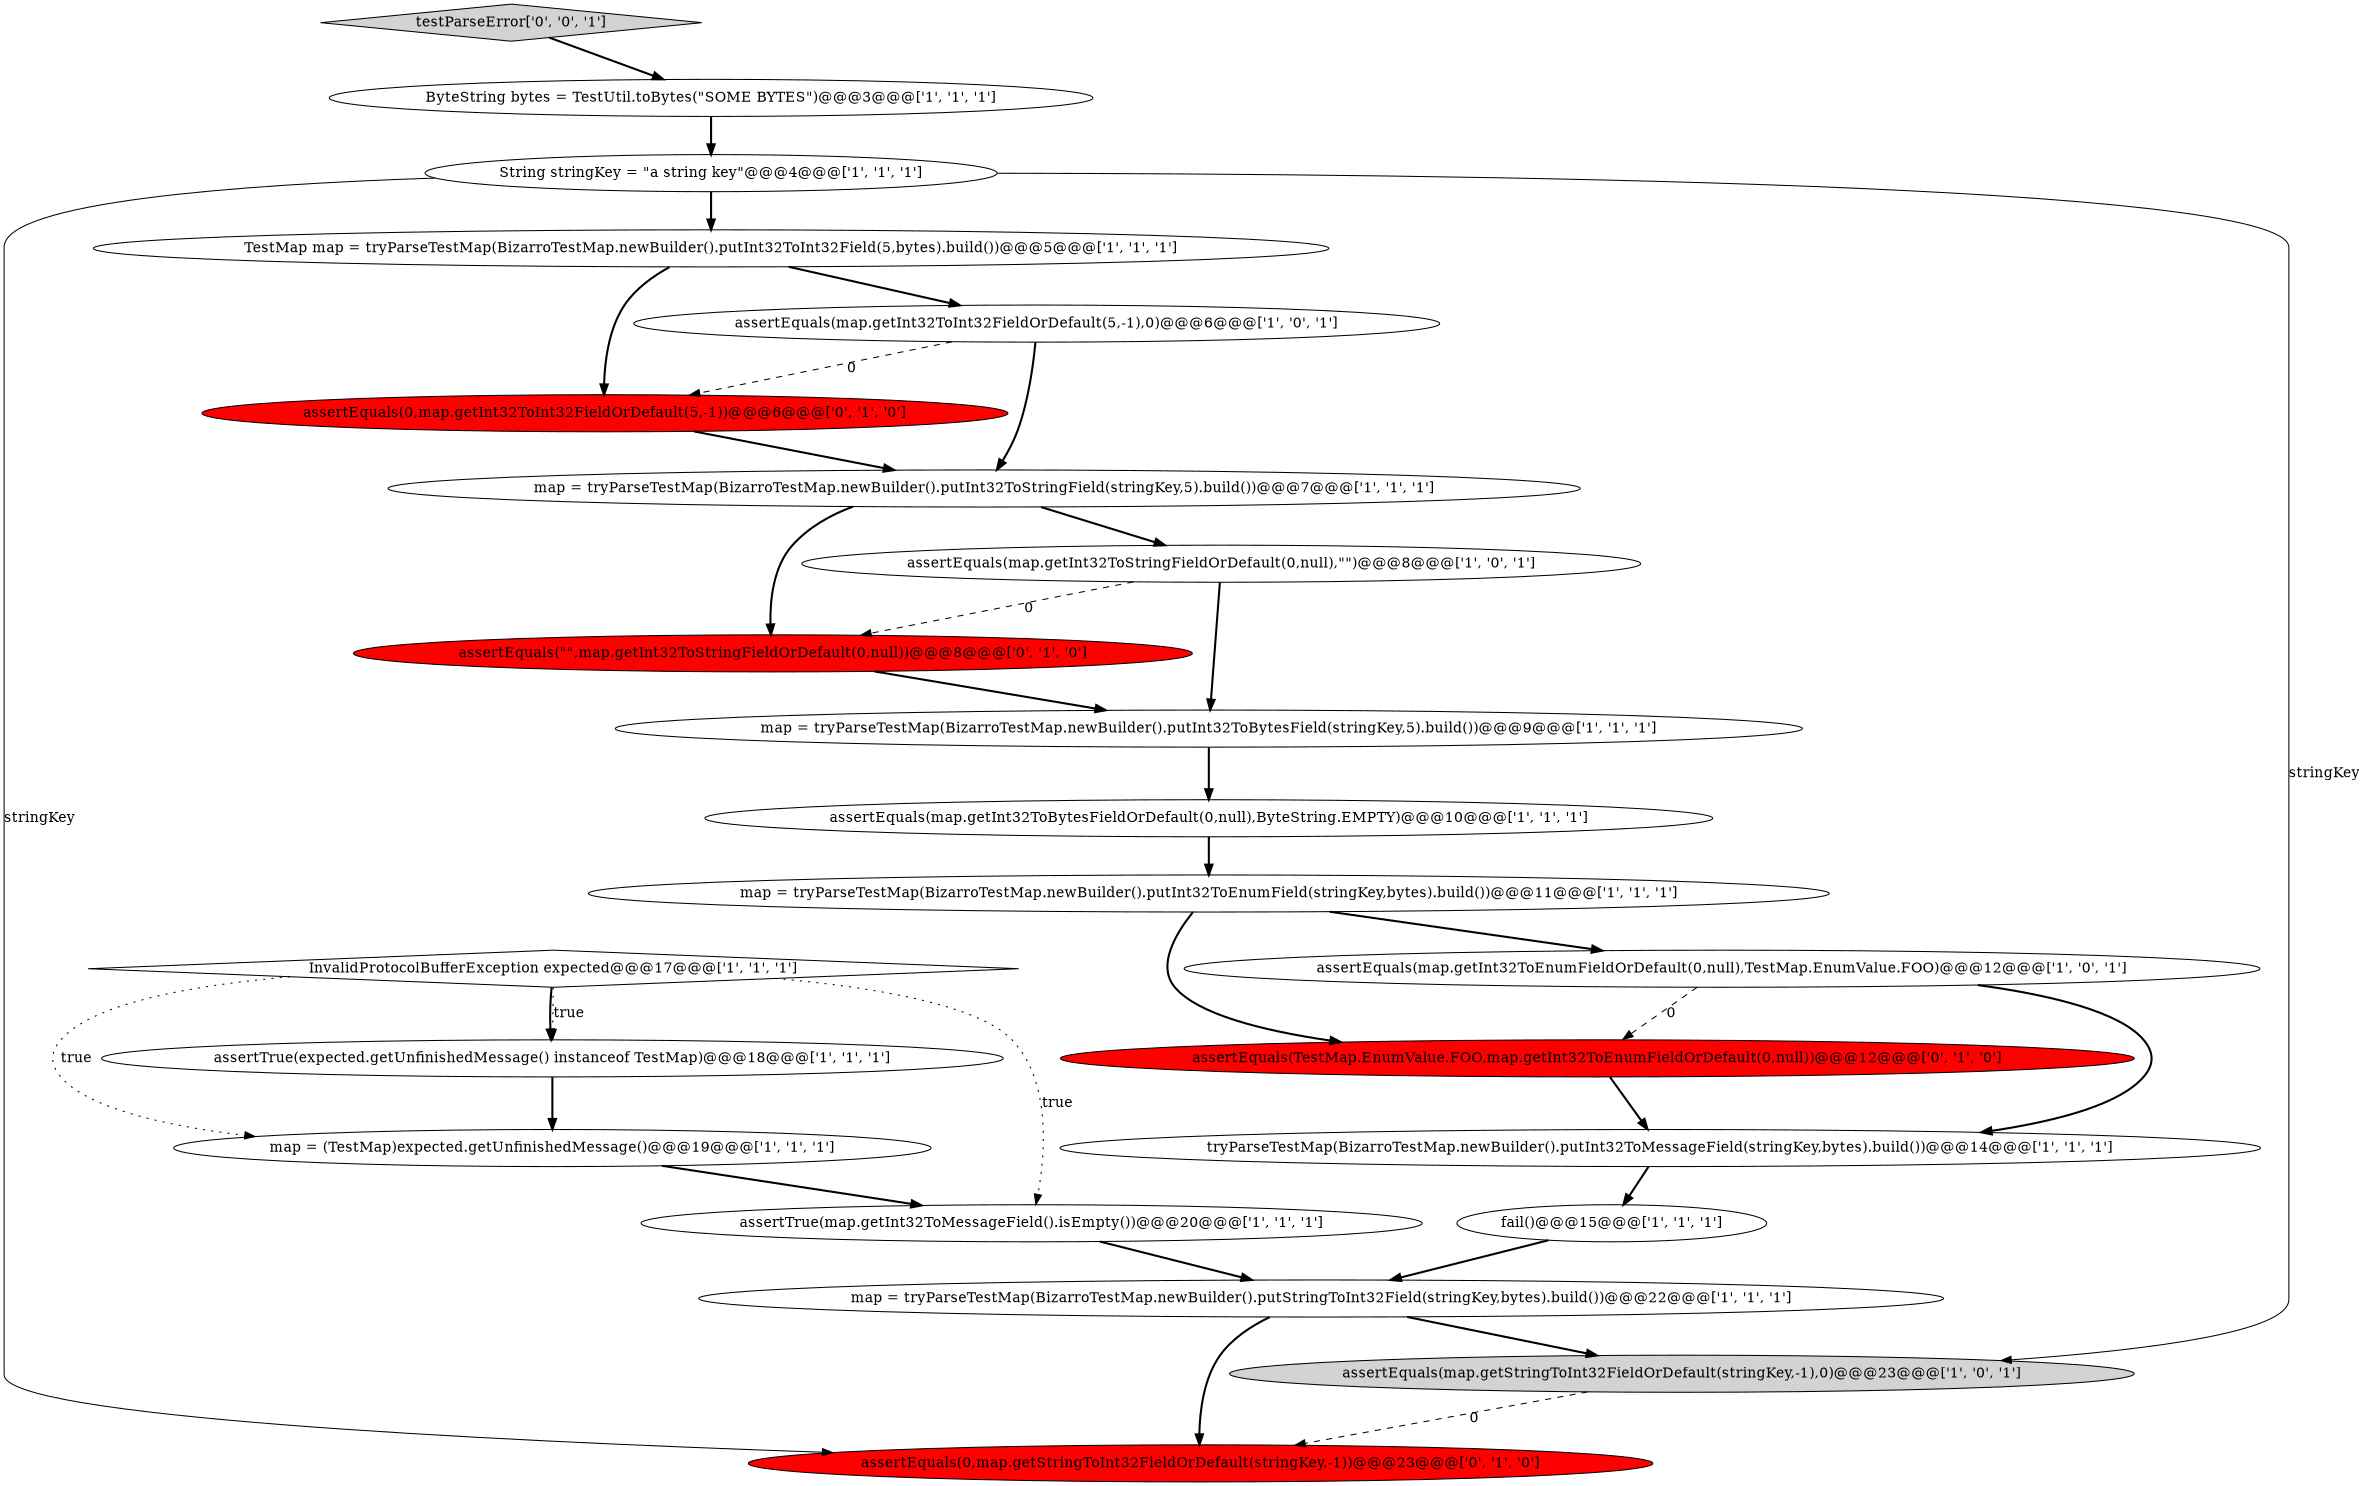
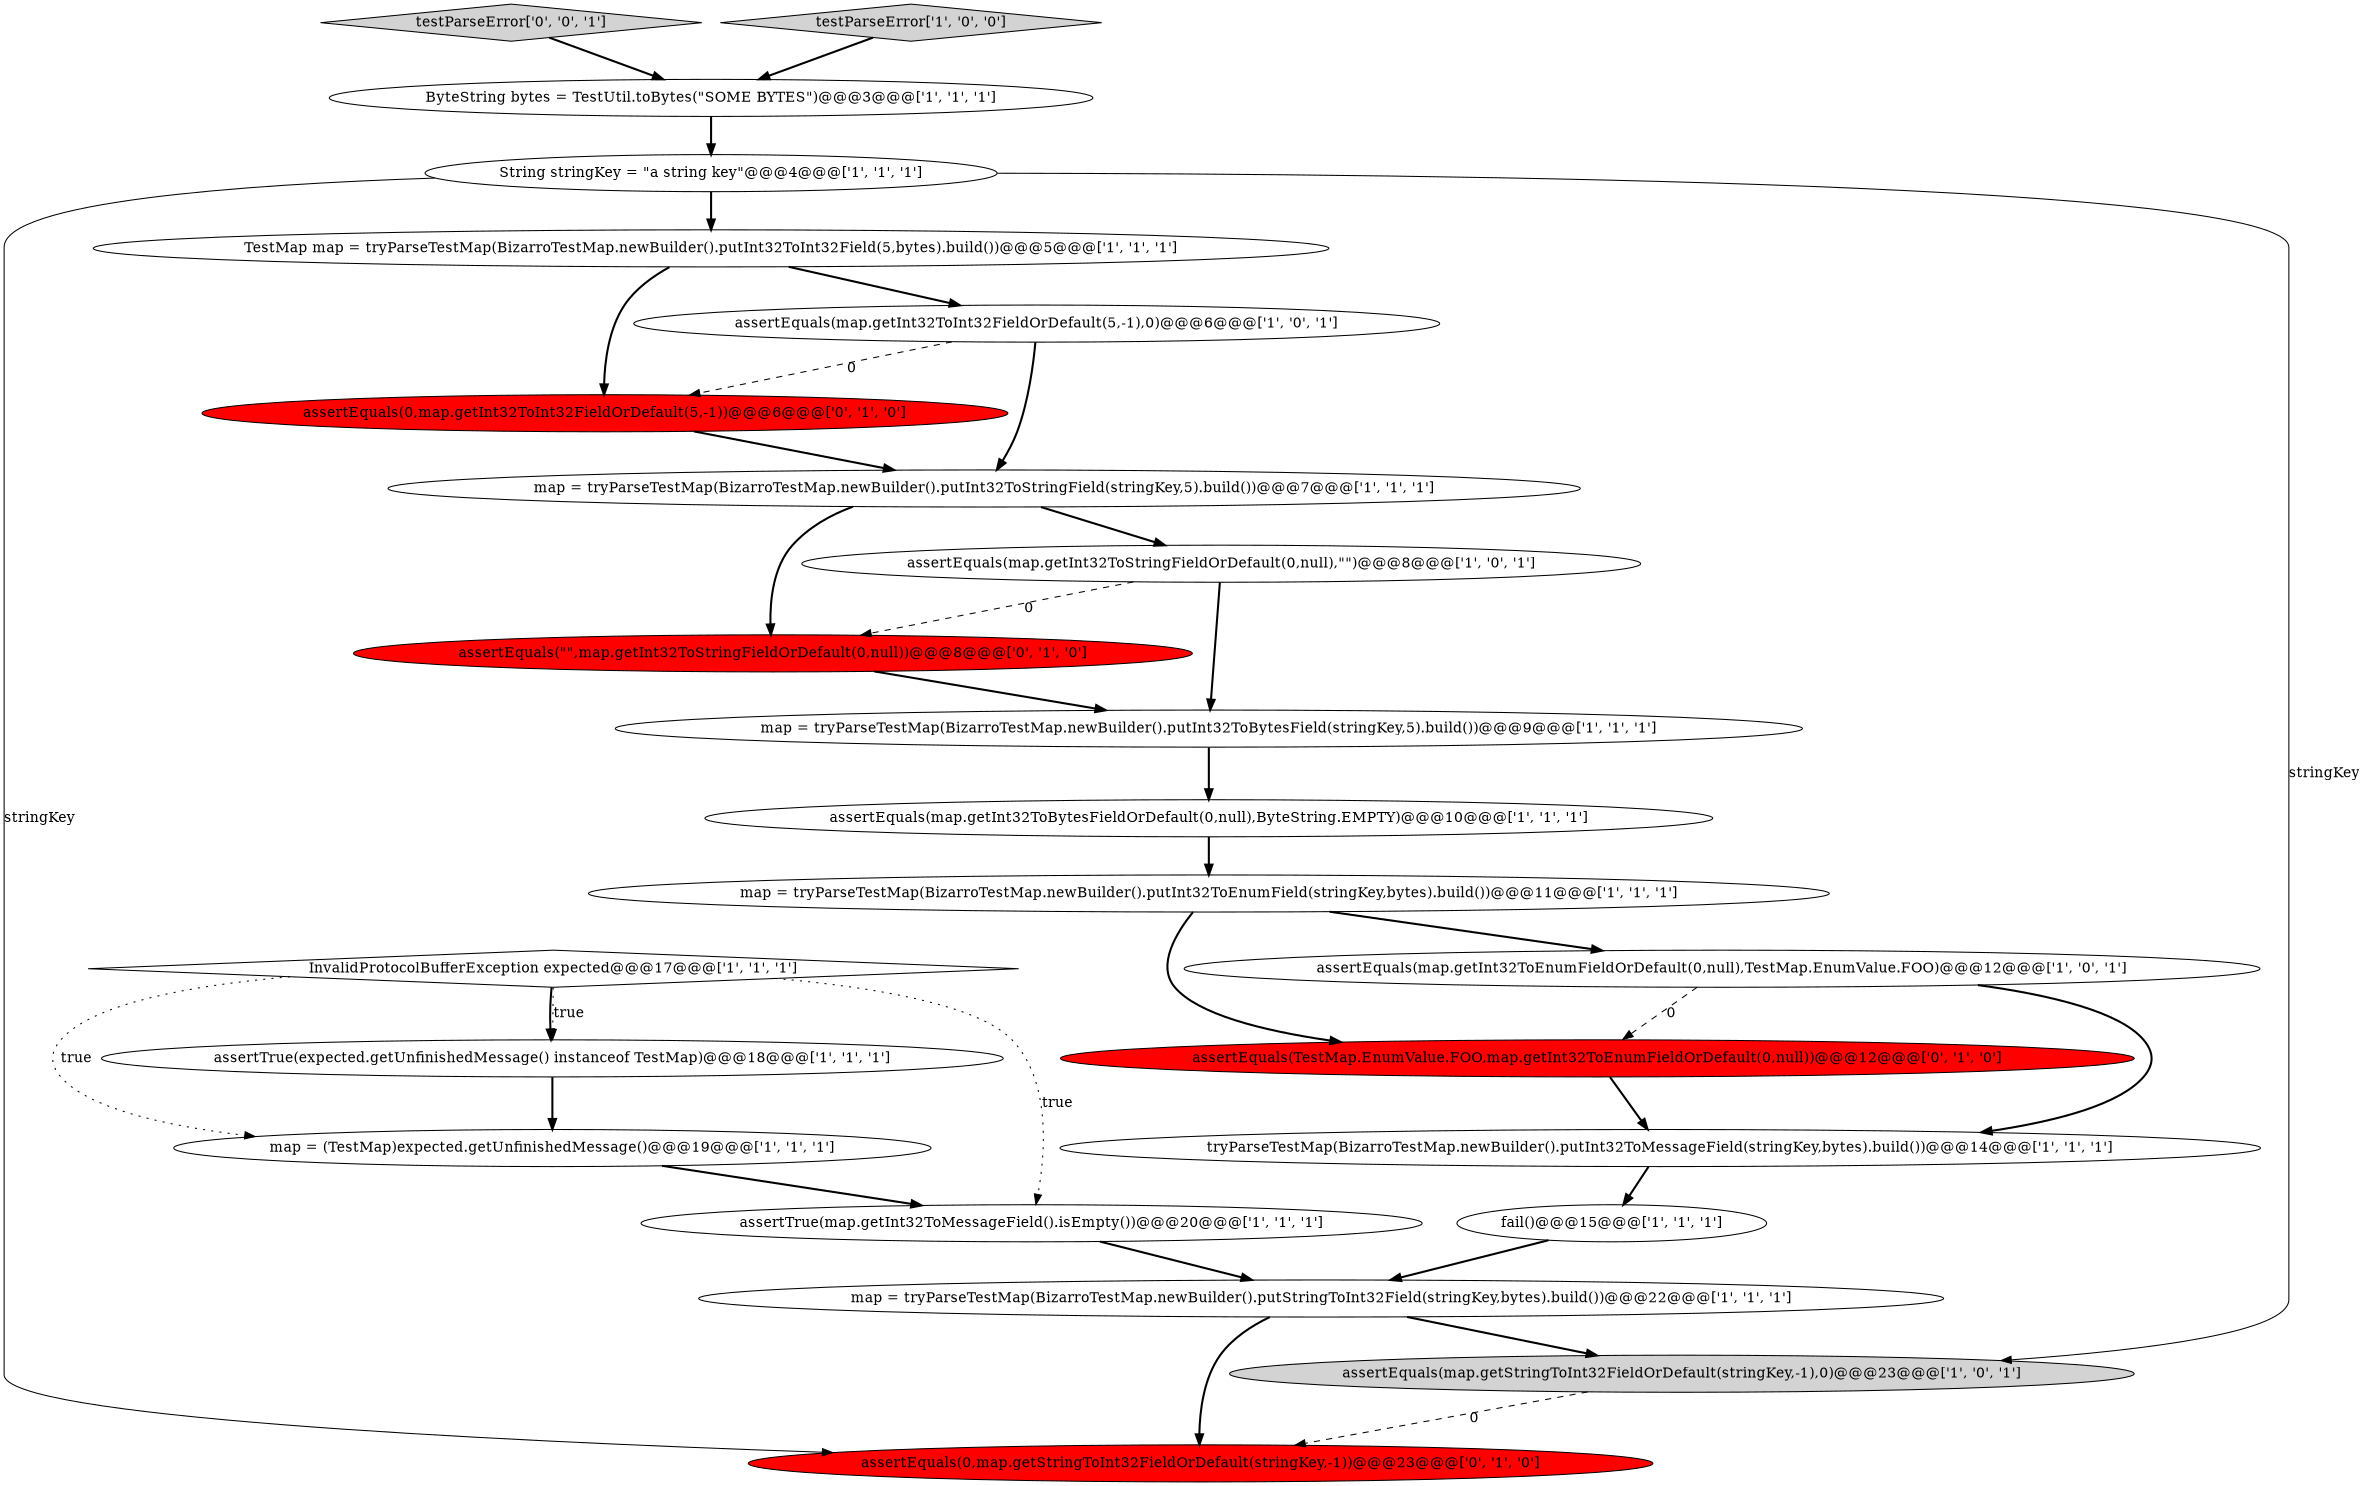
none -> (911, 23)
